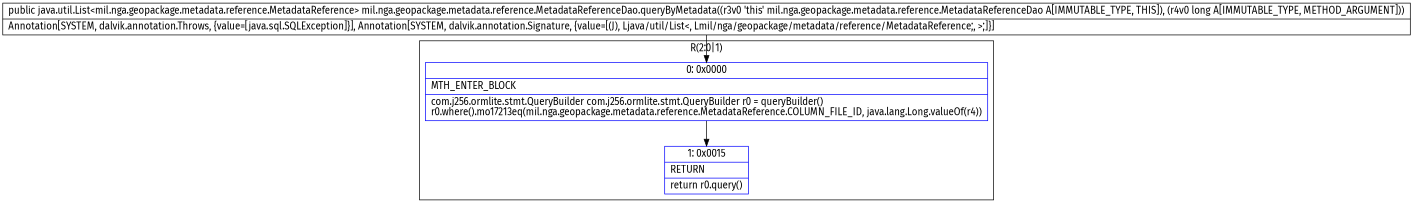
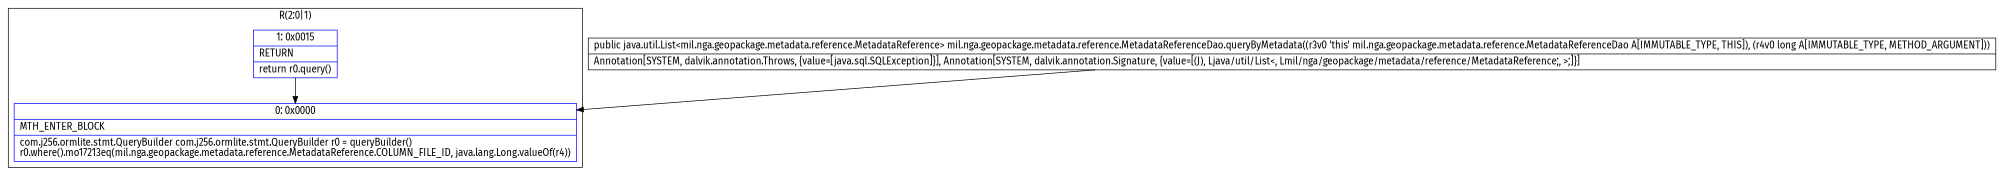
(707, 130) -> (295, 87)
